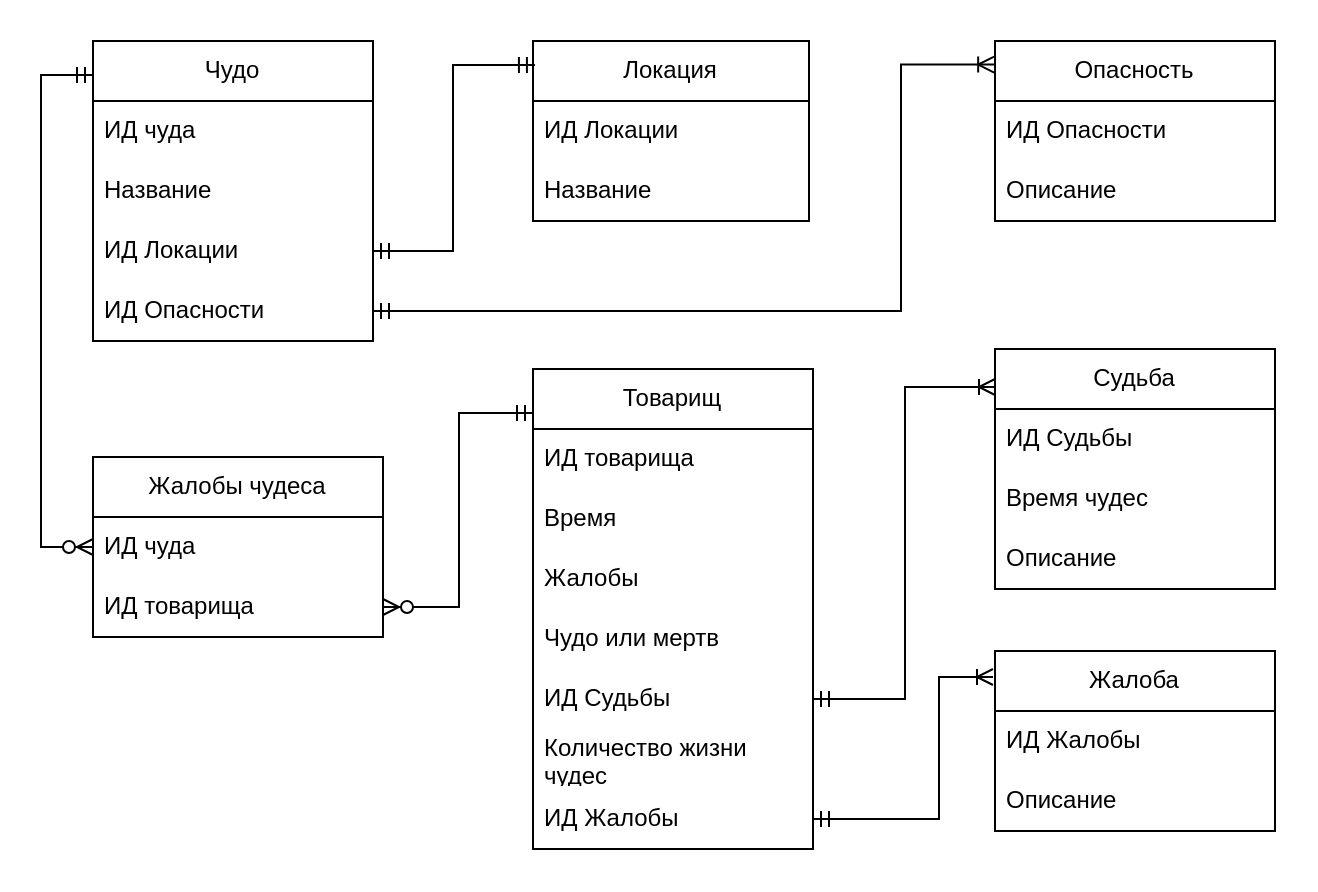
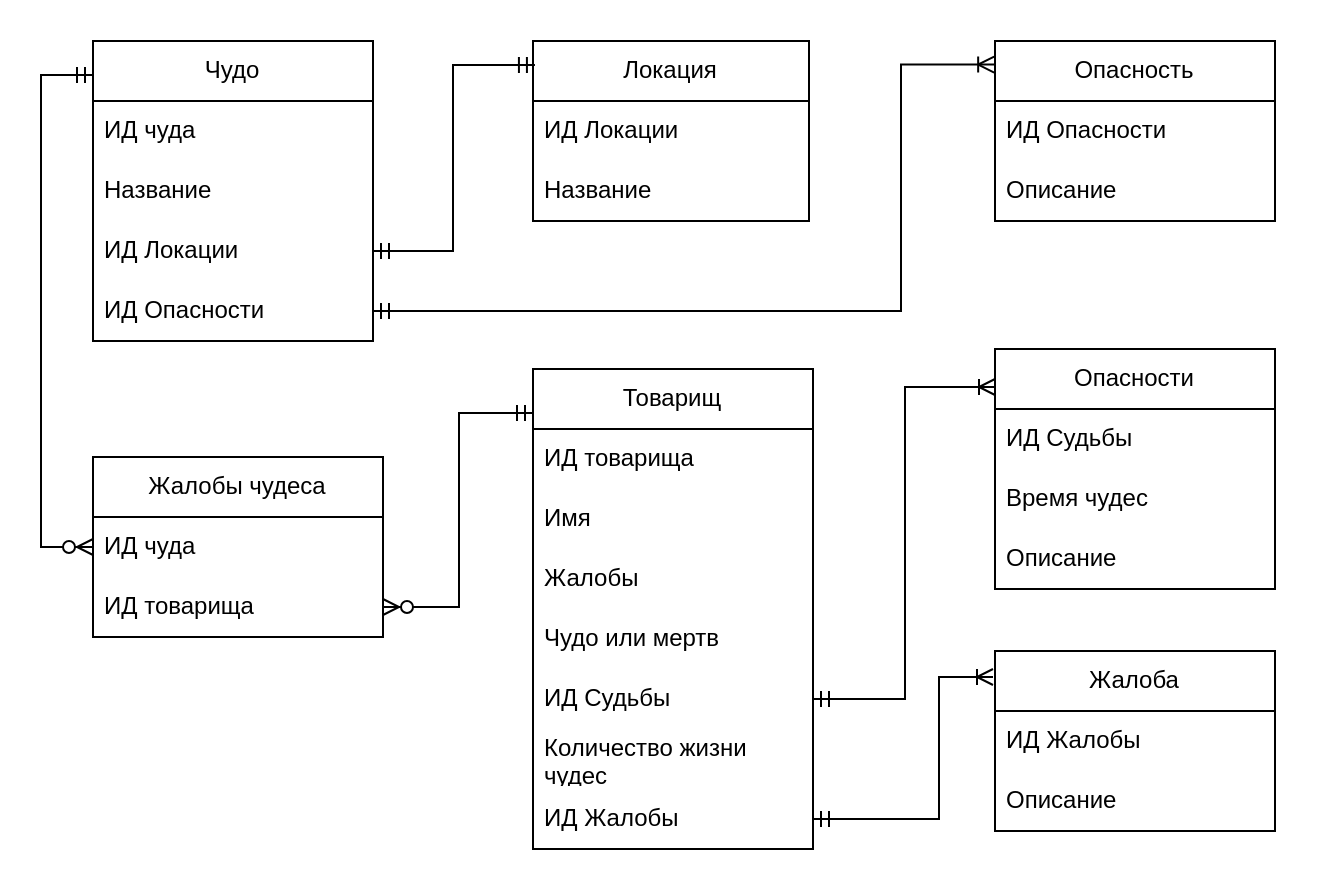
(1135, 379) -> (1135, 379)
(579, 519) -> (565, 519)
